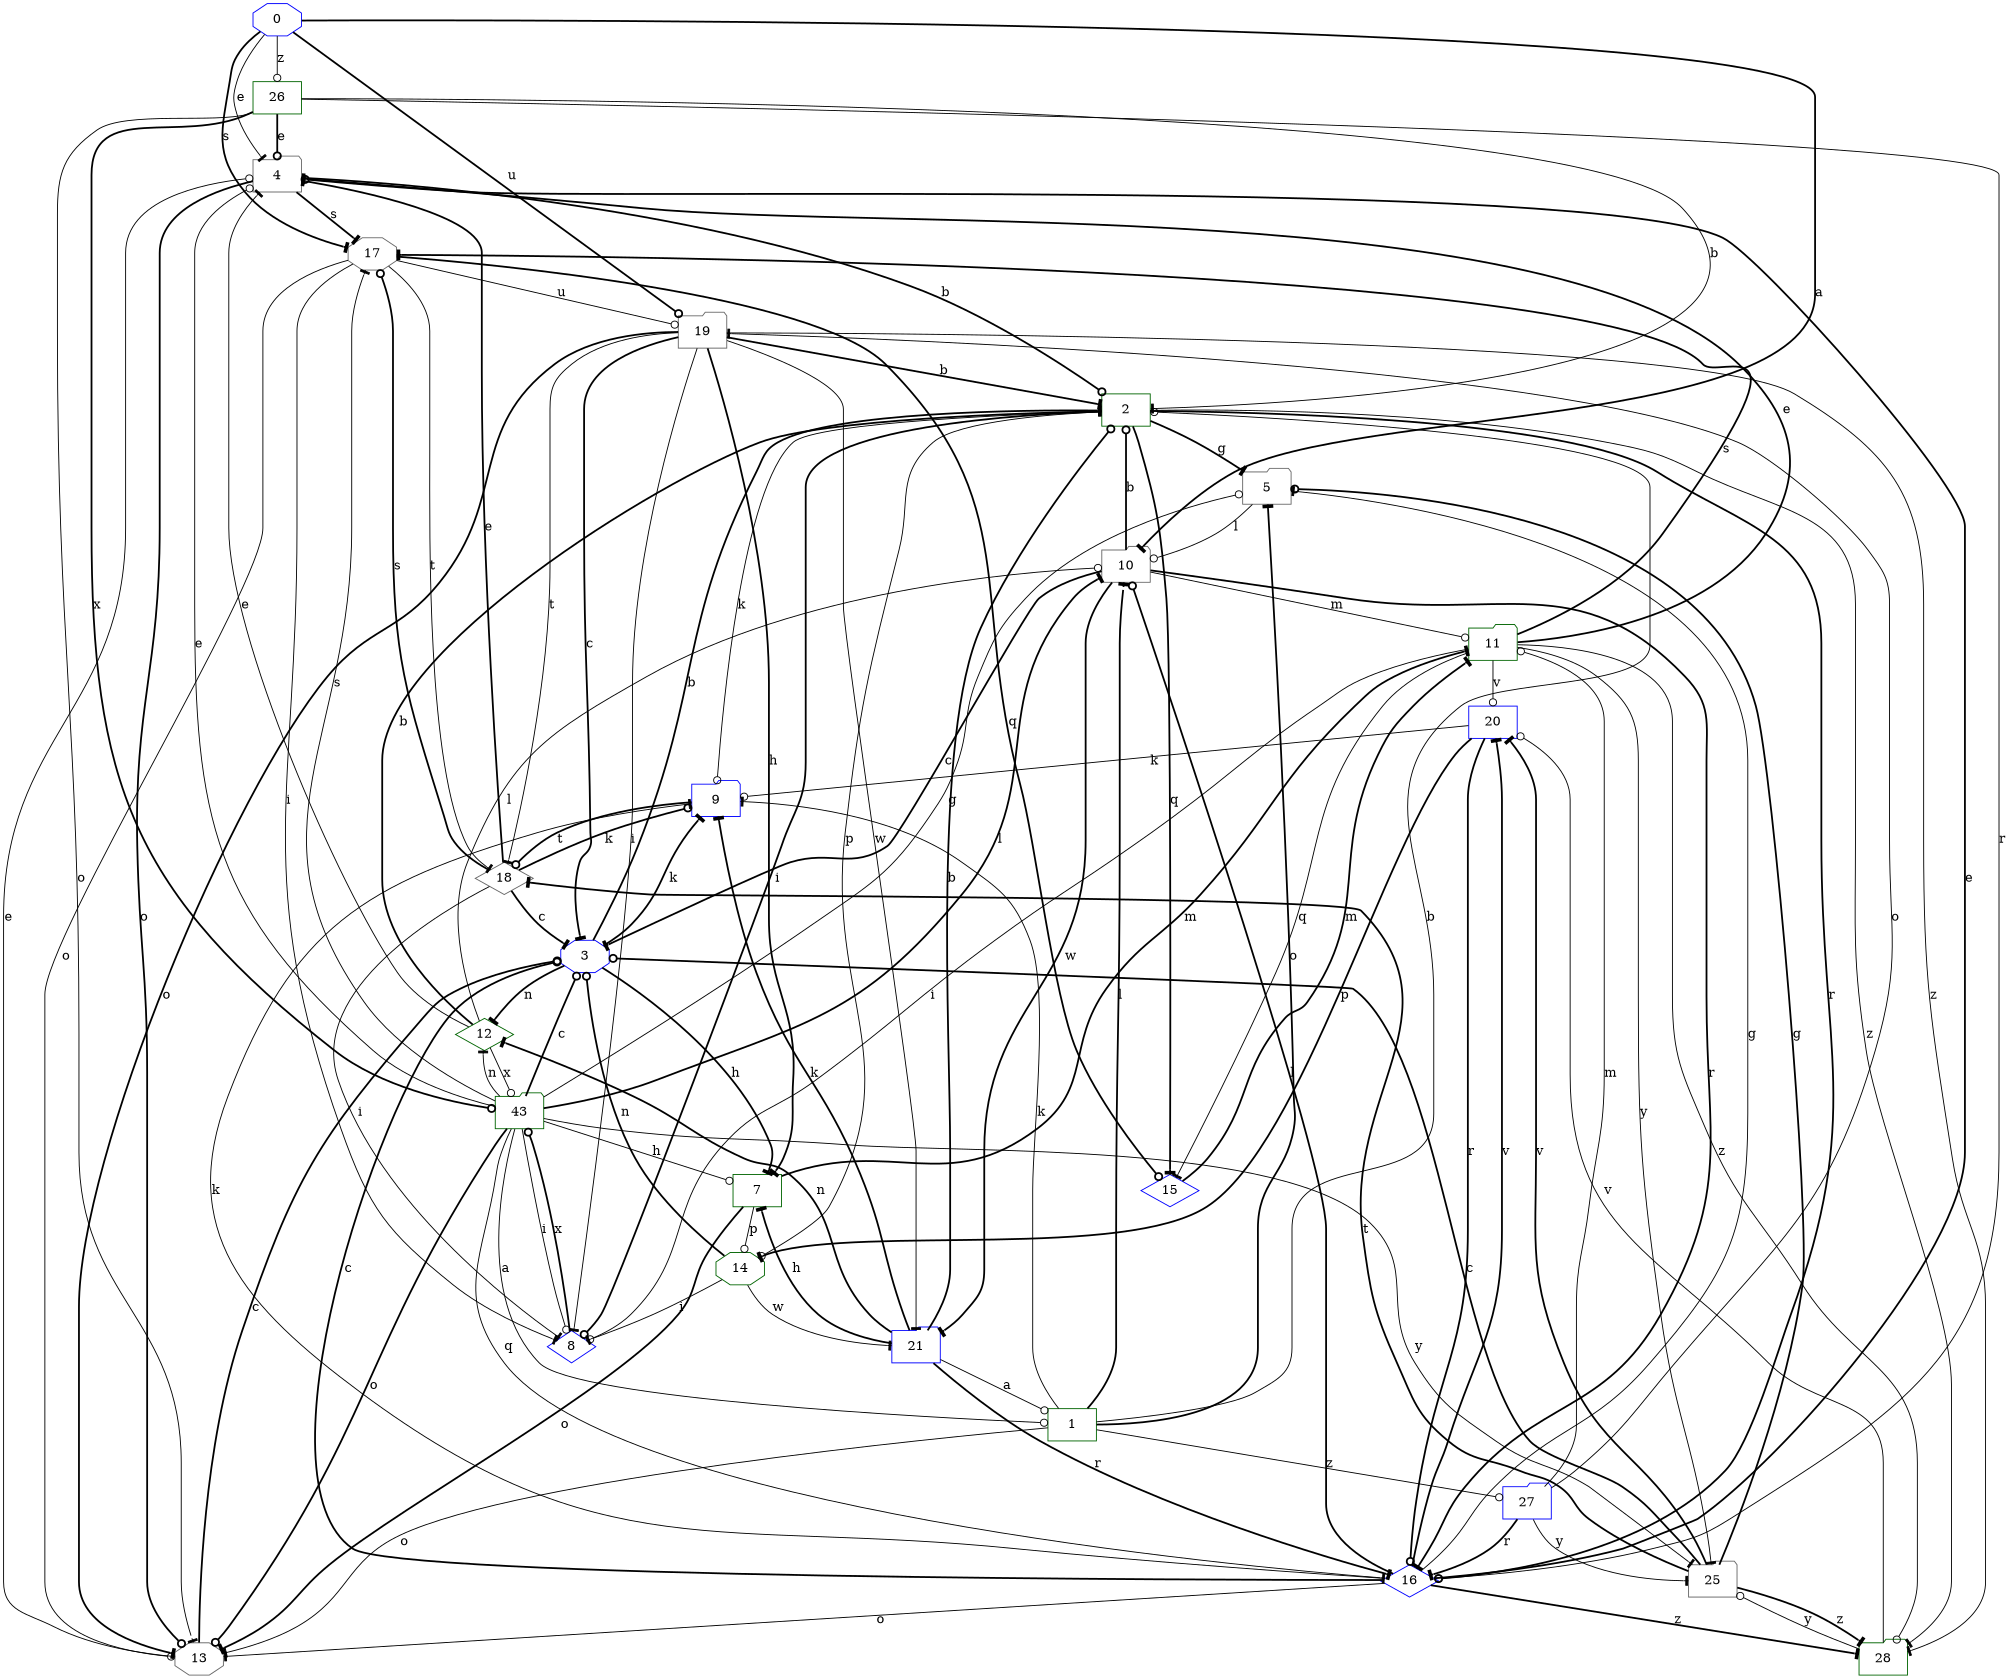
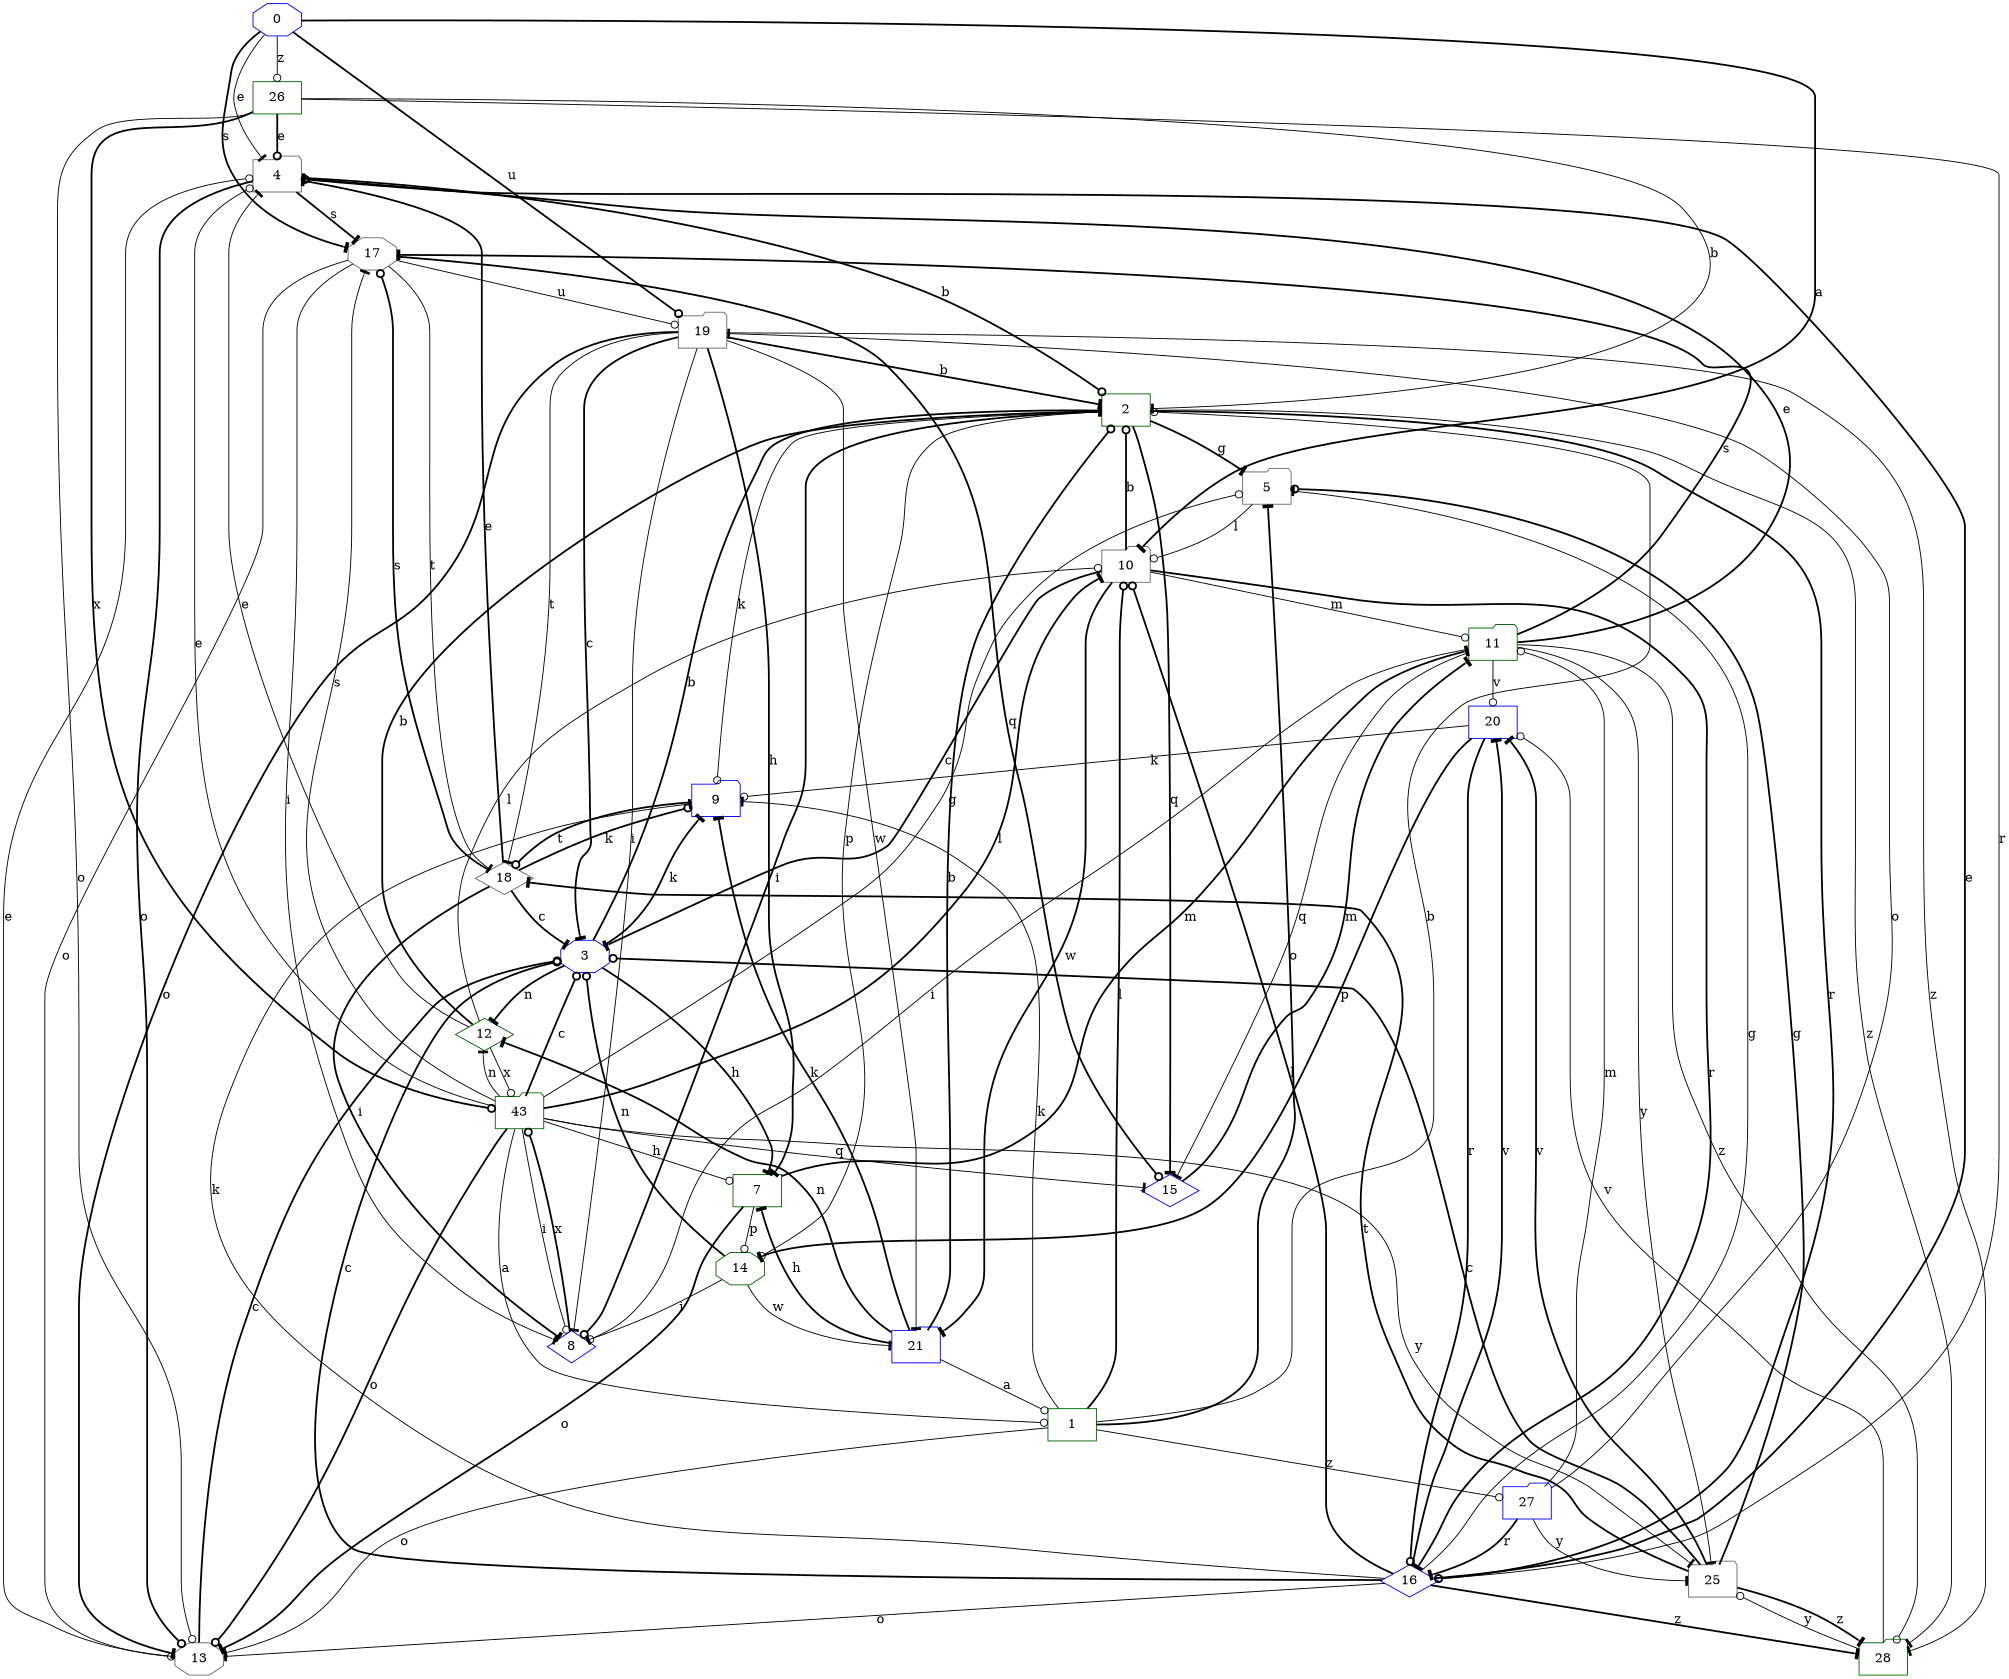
(74, 808) -> (74, 808)
(1118, 1003) -> (1118, 1003)
(353, 1115) -> (353, 1115)
(1148, 1493) -> none
(807, 1495) -> (827, 1157)
